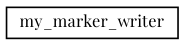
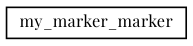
(92, 23) -> (96, 23)
